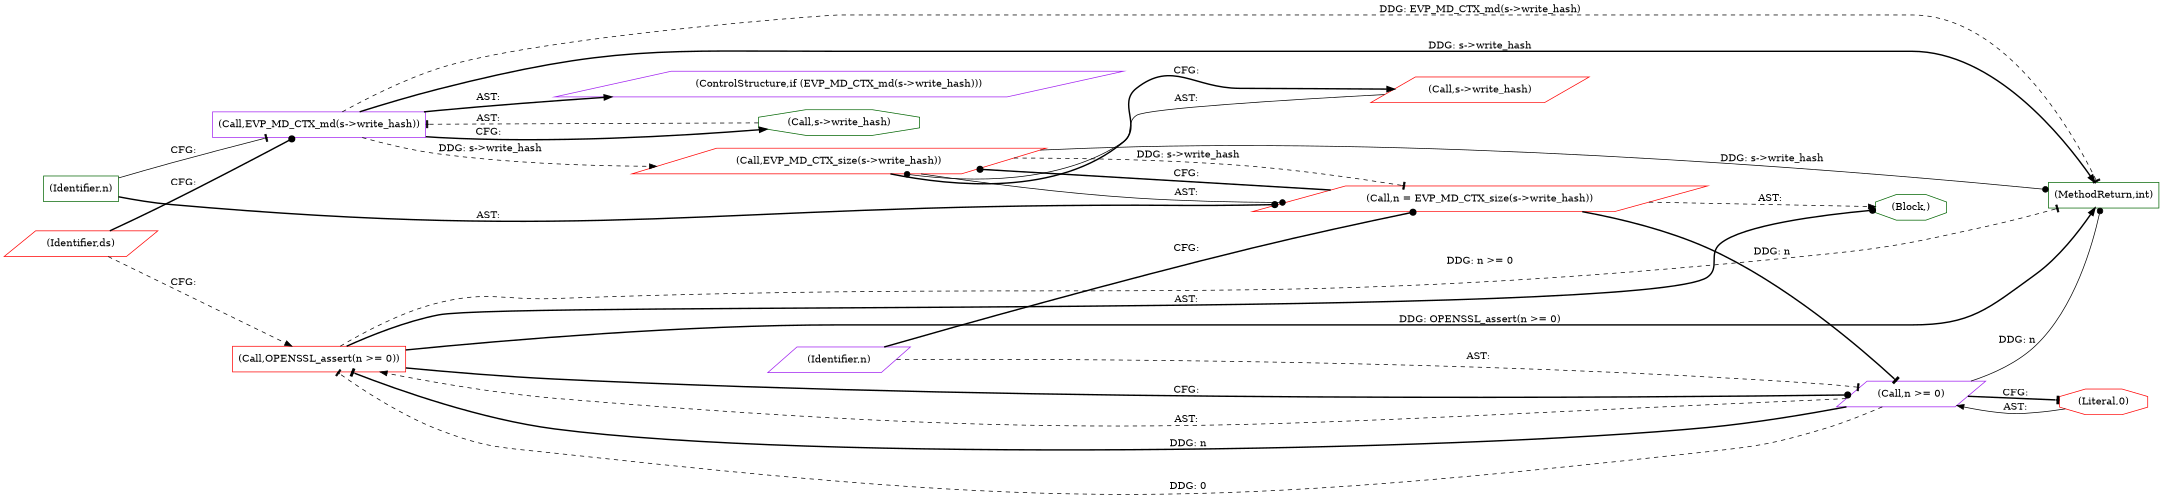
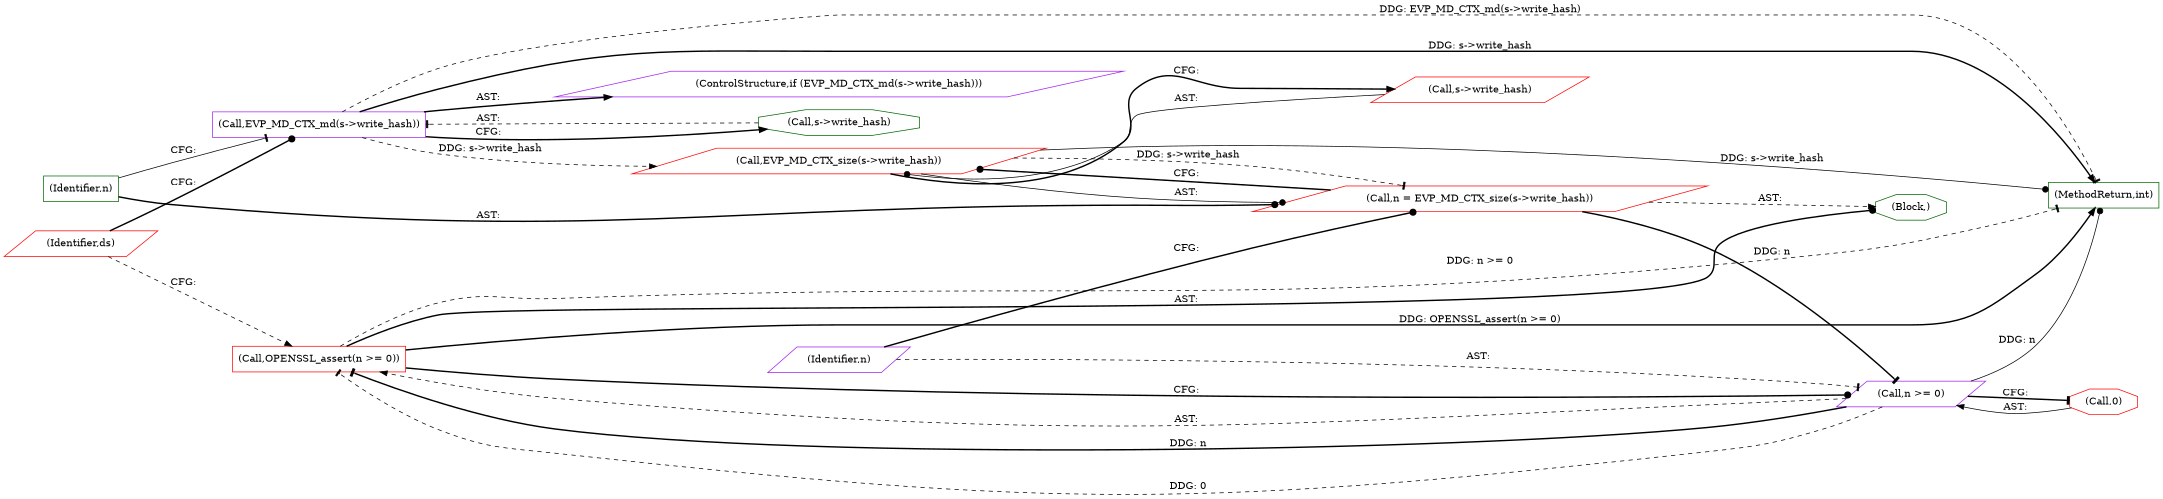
(2104, 402) -> (2104, 402)
